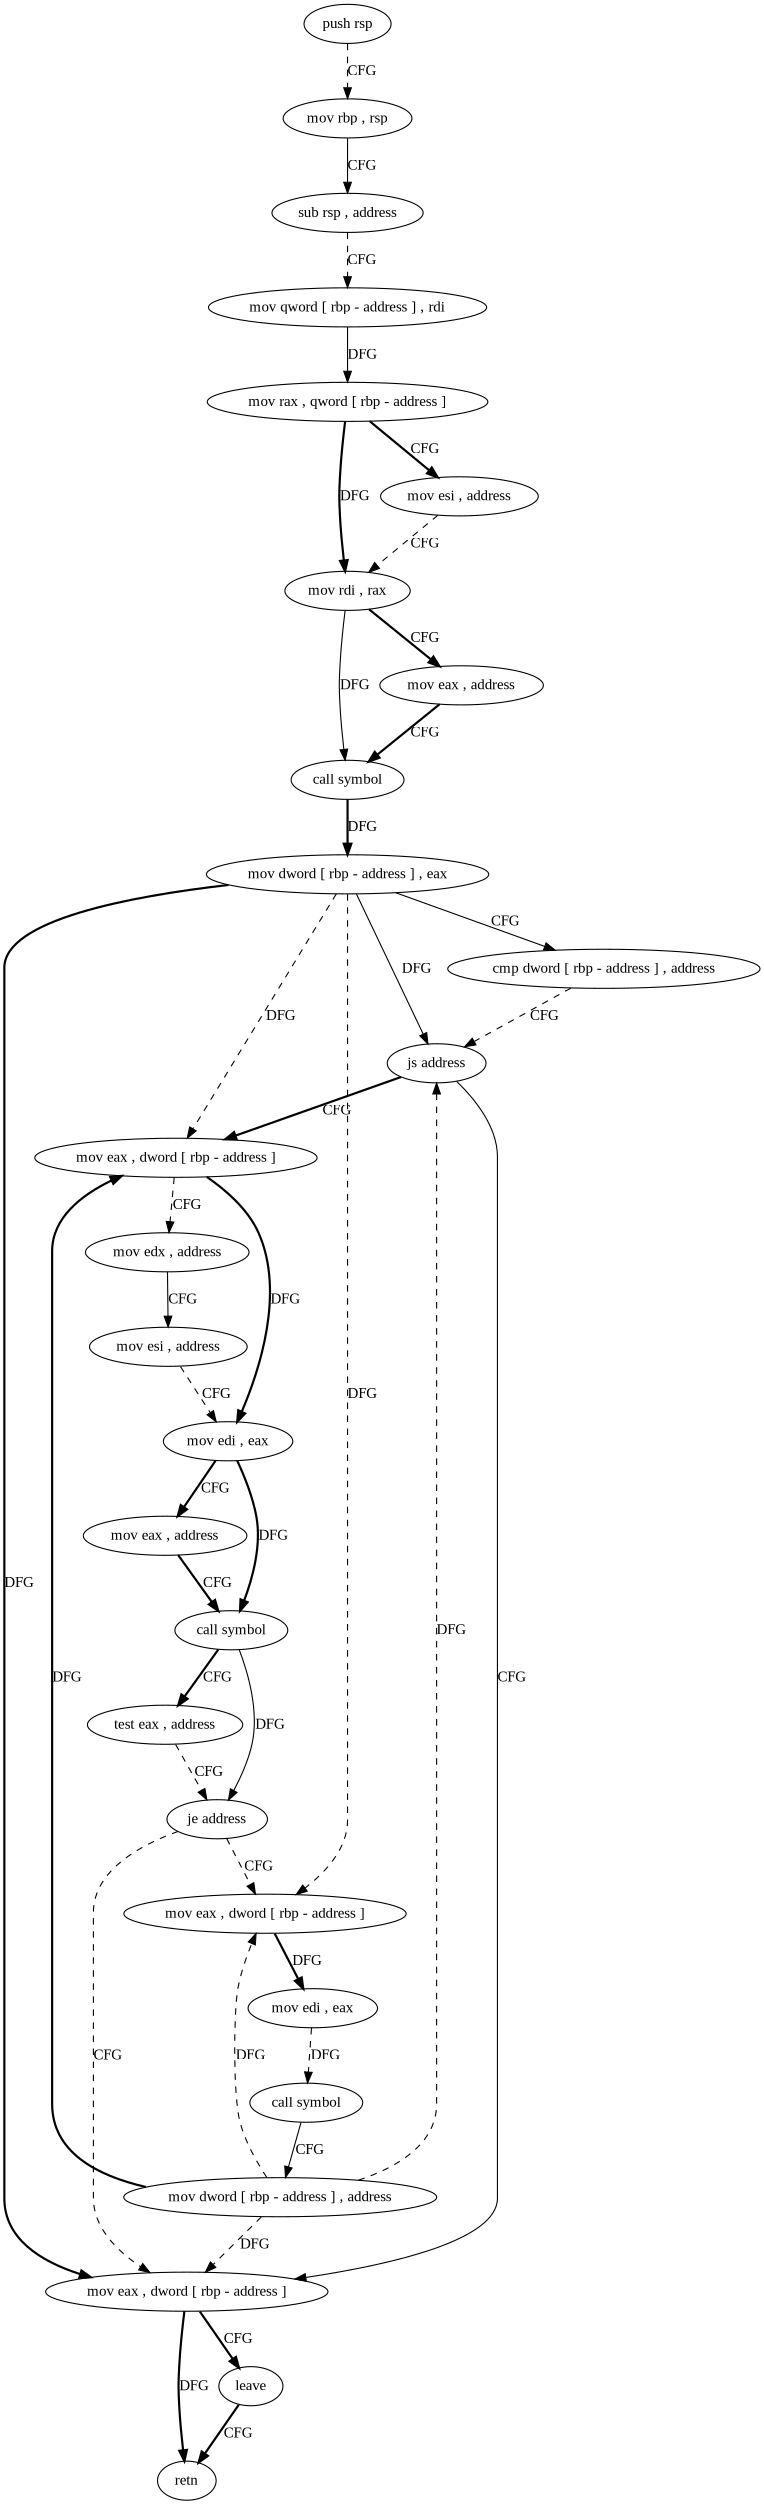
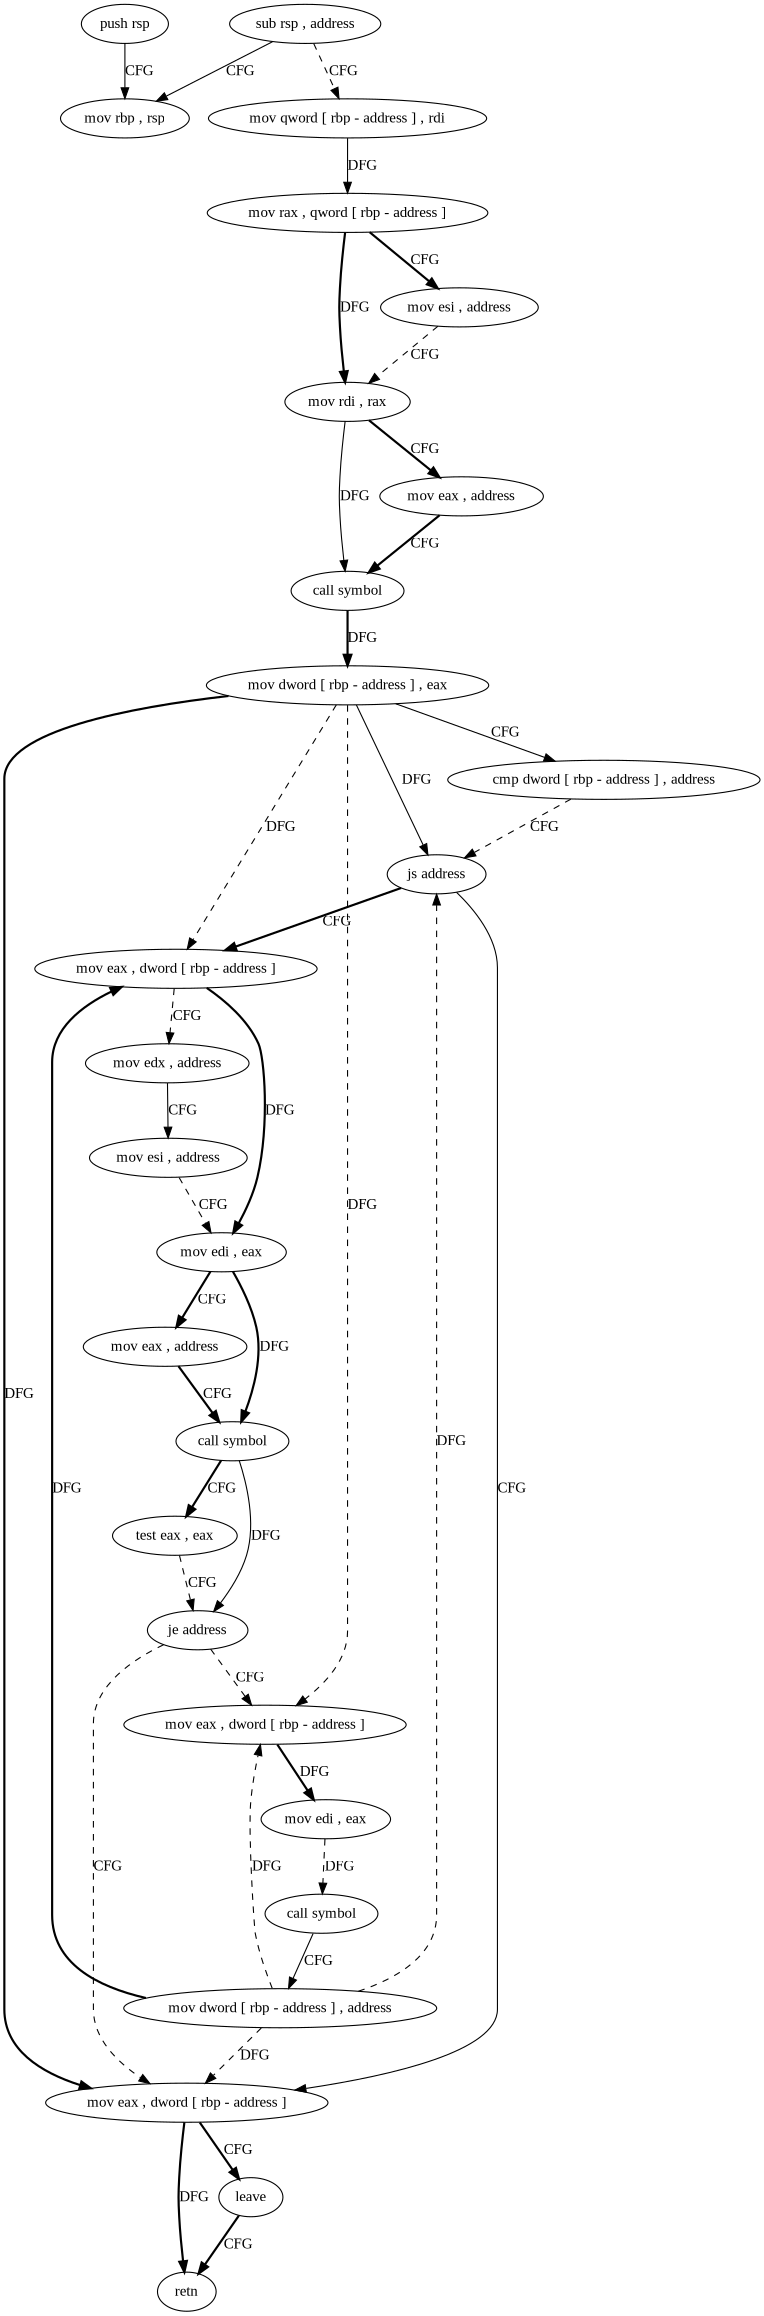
(348, 66) -> (125, 66)
(348, 160) -> (219, 69)
(165, 1725) -> (175, 1536)
